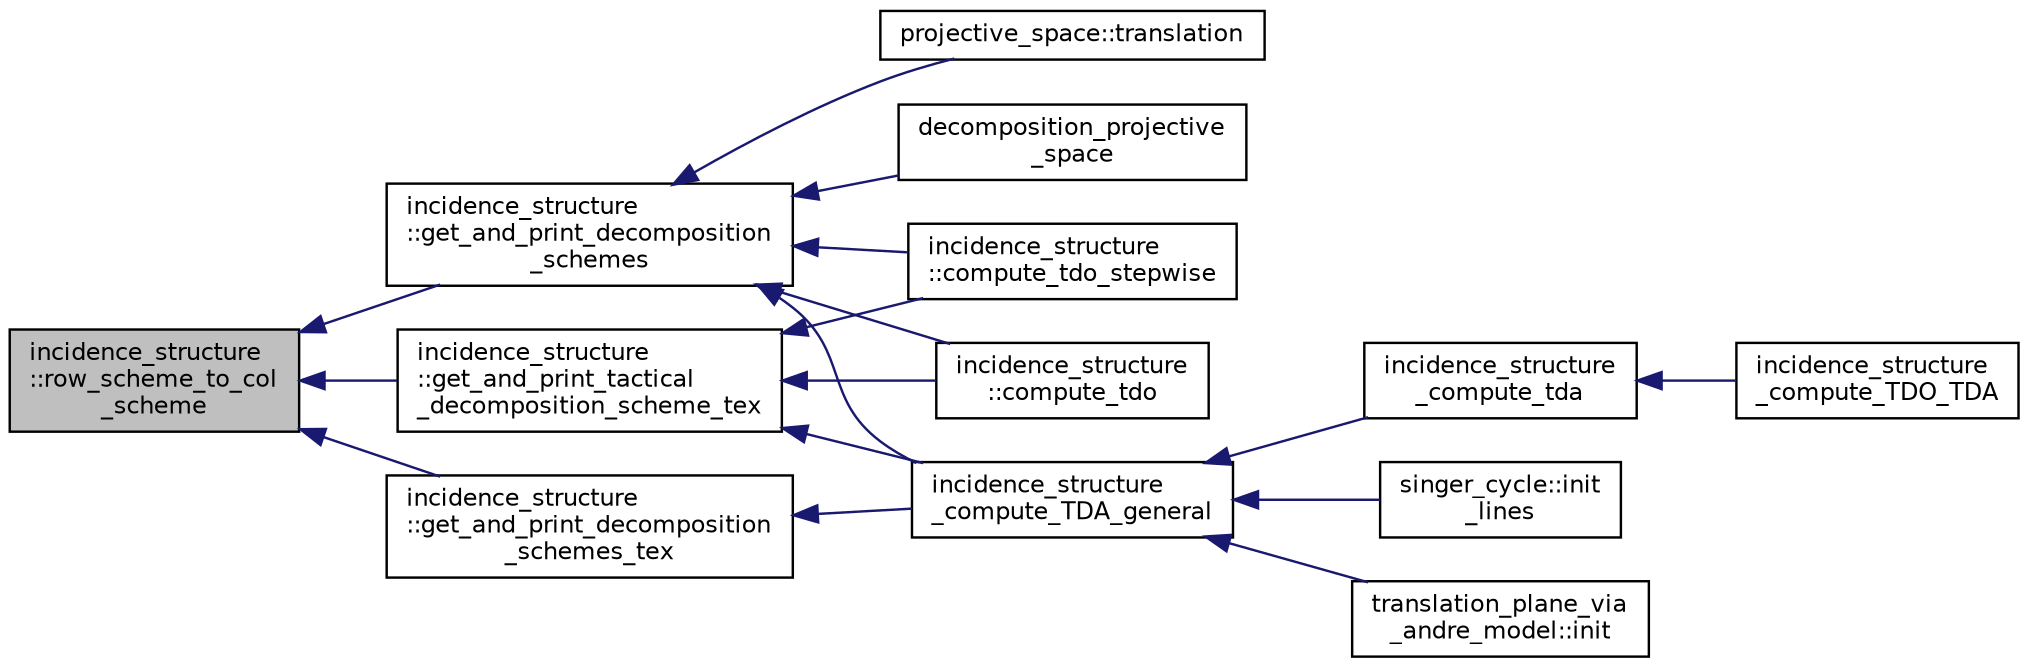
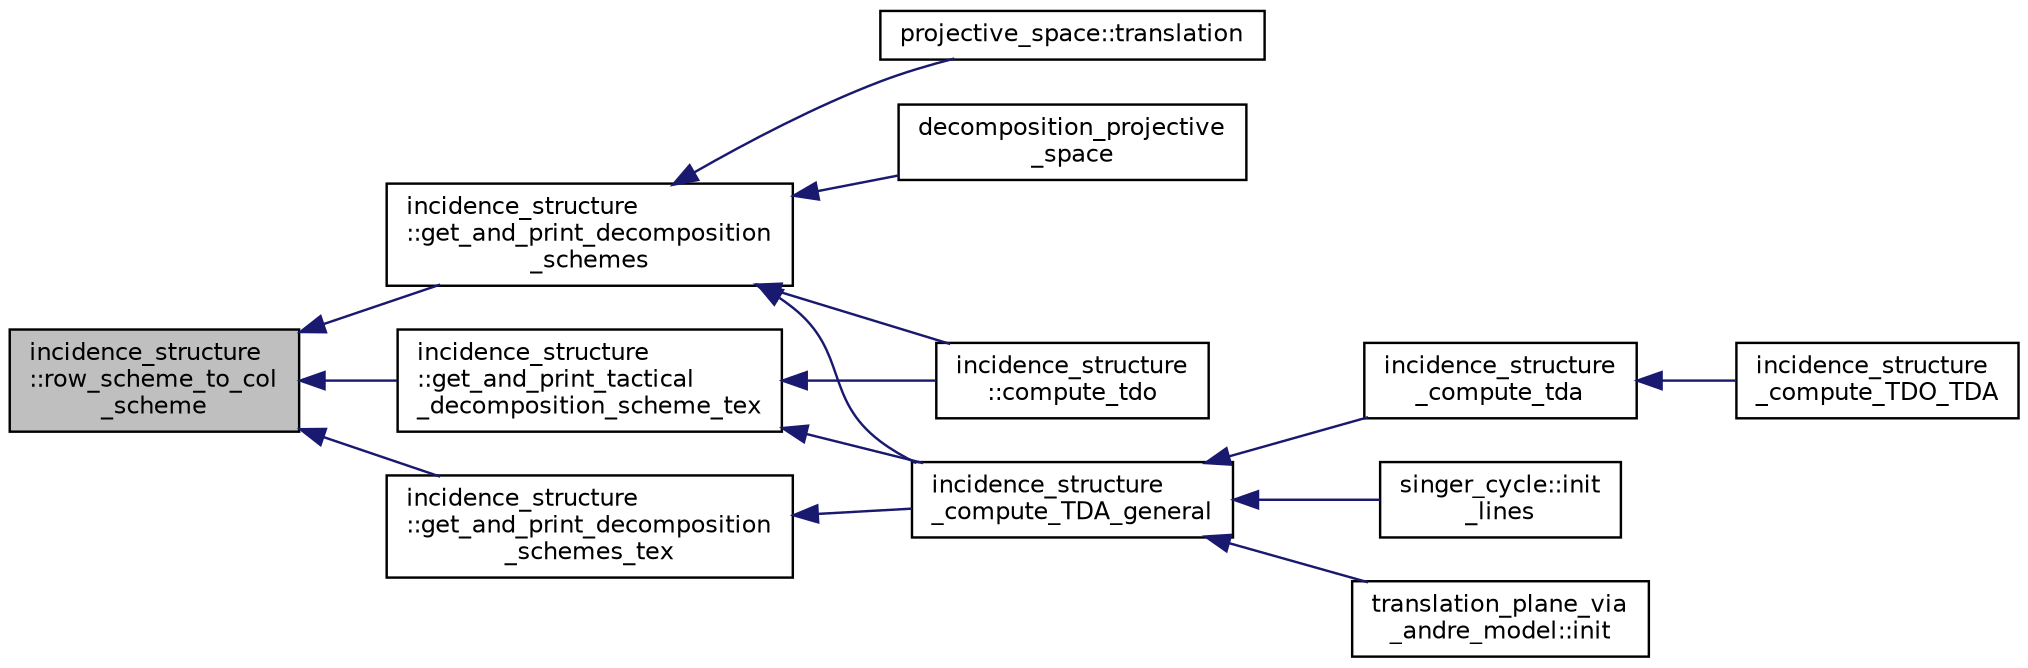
(1072, 261) -> none
